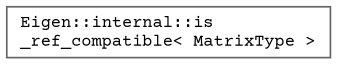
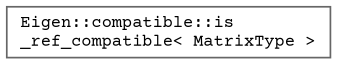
(169, 32) -> (169, 32)
